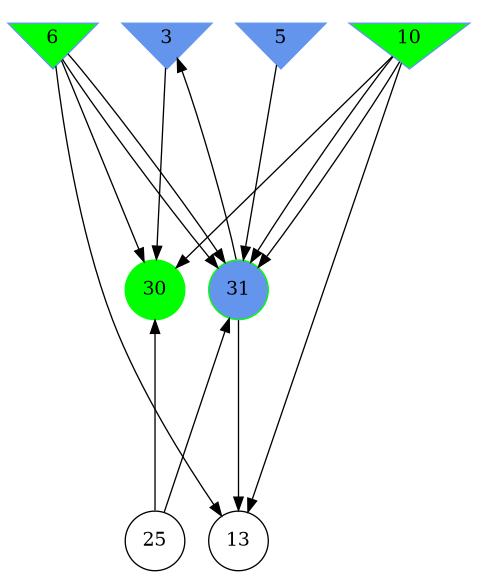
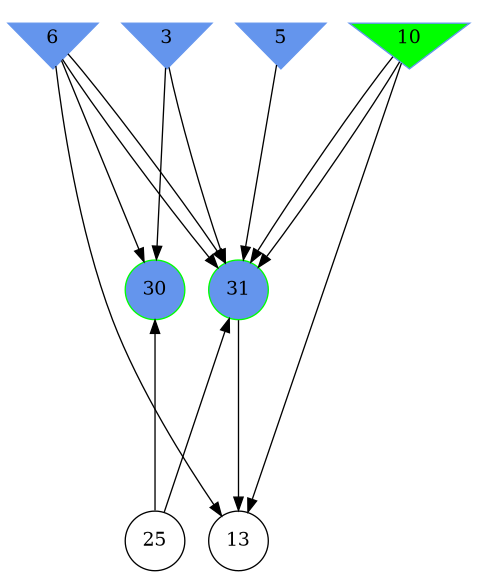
(53, 38) -> (53, 38)
(289, 157) -> none
(212, 164) -> (192, 159)
(155, 290) -> (155, 290)
